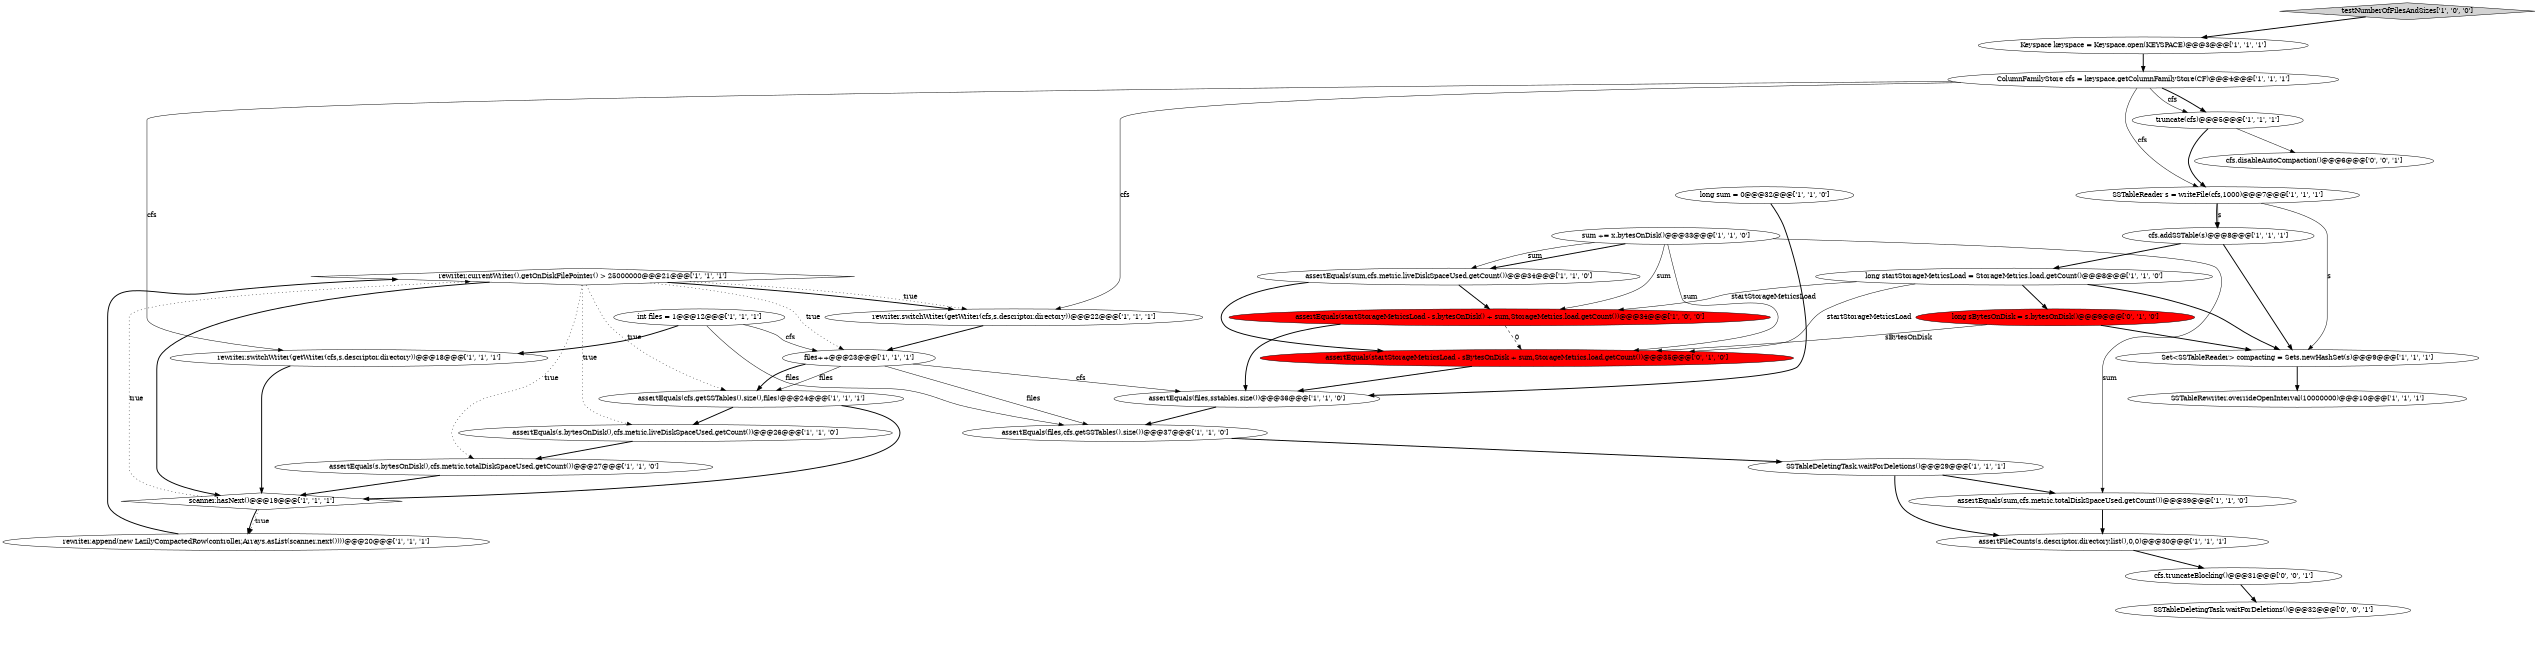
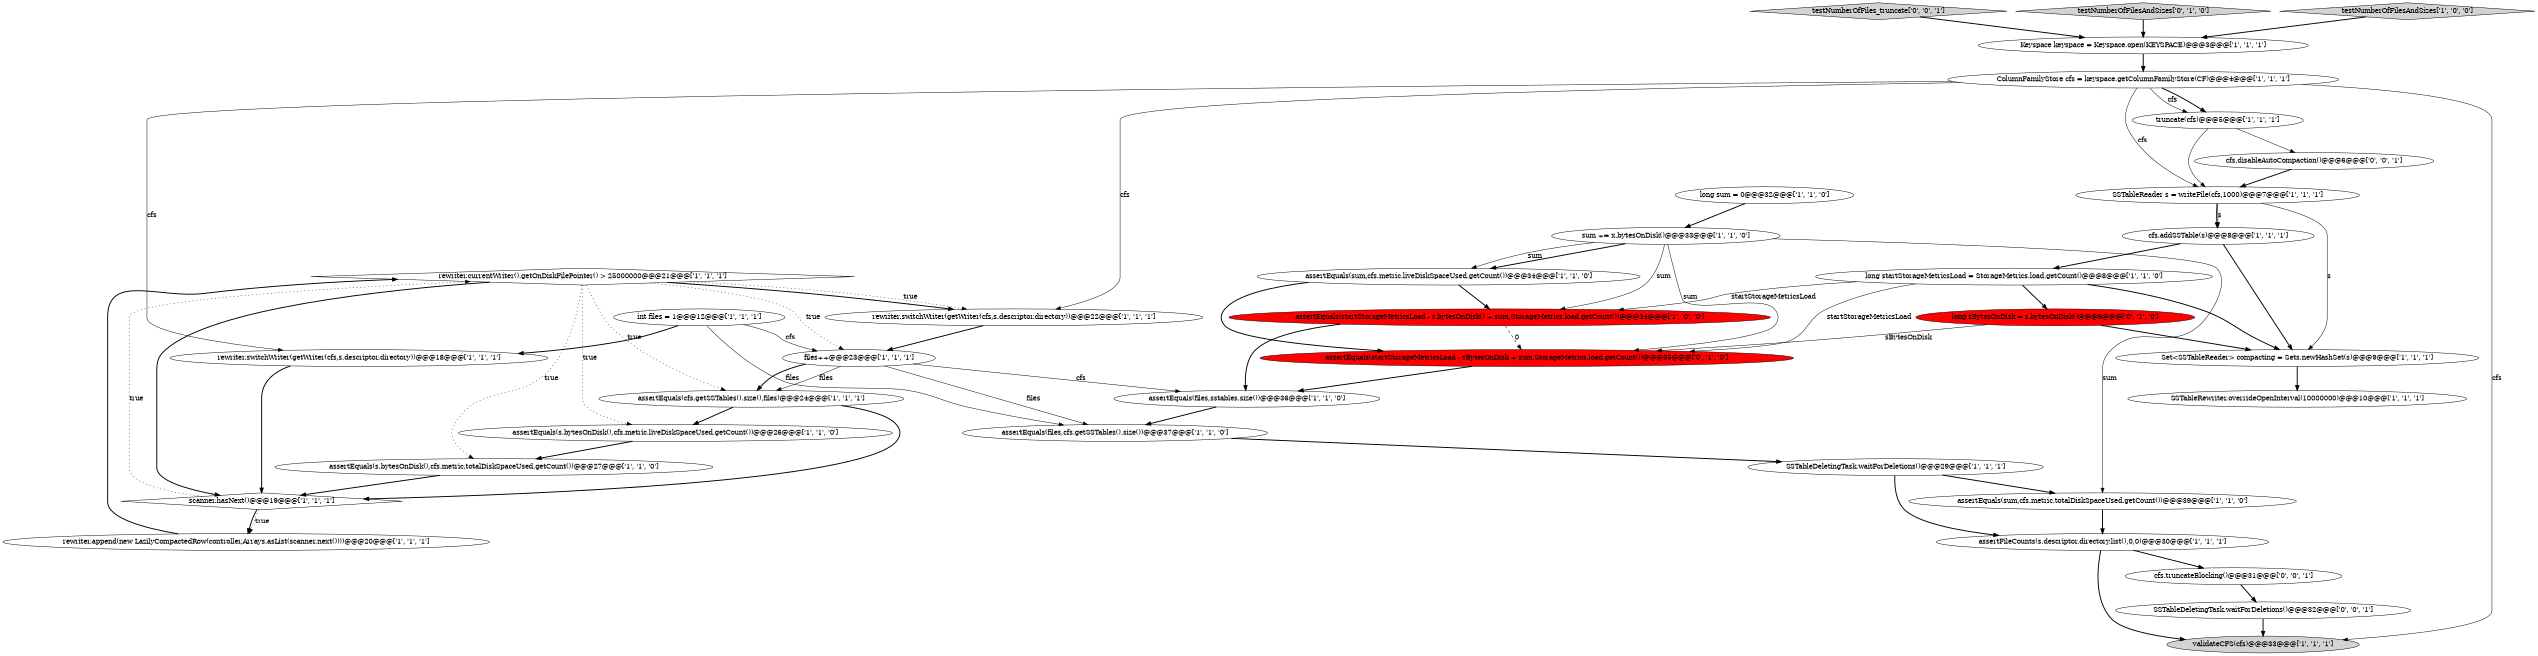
none -> (1878, 11)
none -> (2143, 11)
(2190, 155) -> (2190, 155)
none -> (2268, 177)
(1672, 383) -> (1718, 215)
none -> (2263, 645)
